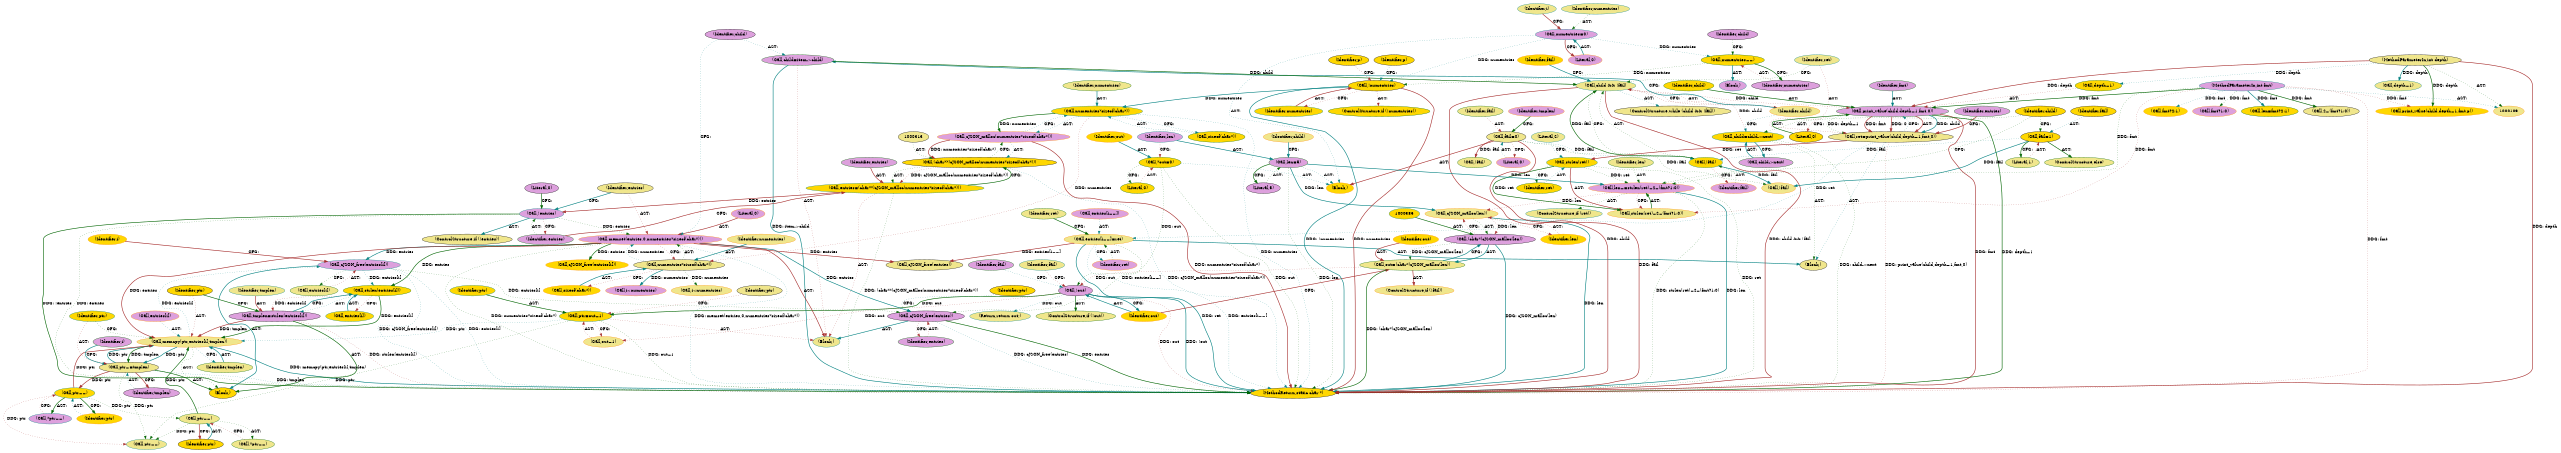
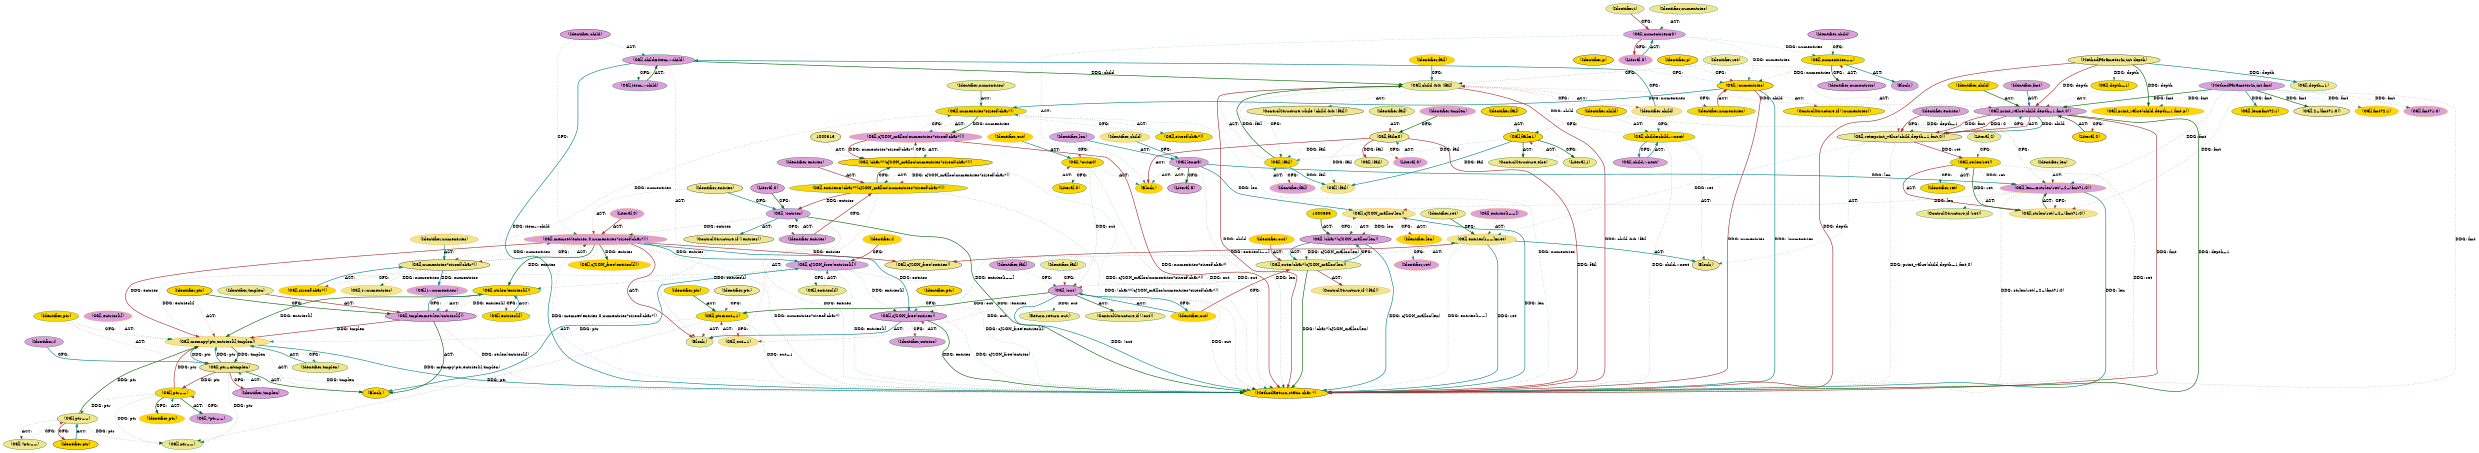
none -> (640, 86)
(2362, 95) -> (2189, 96)
(2509, 111) -> none
